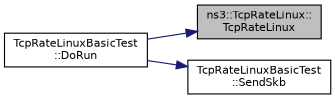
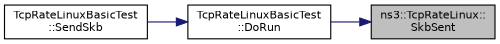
(259, 22) -> (433, 22)
(162, 63) -> (162, 22)
